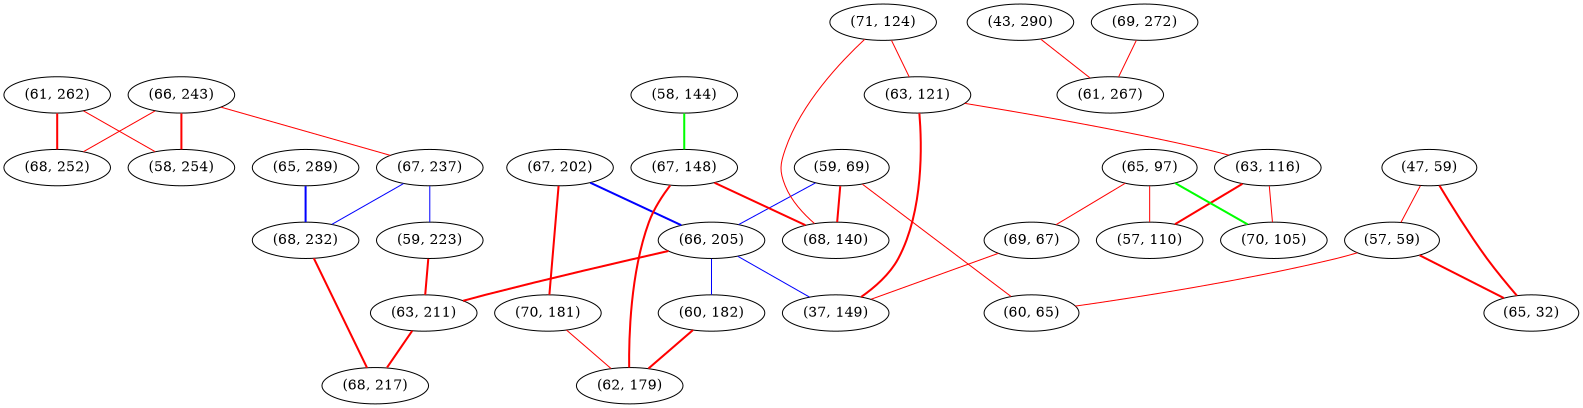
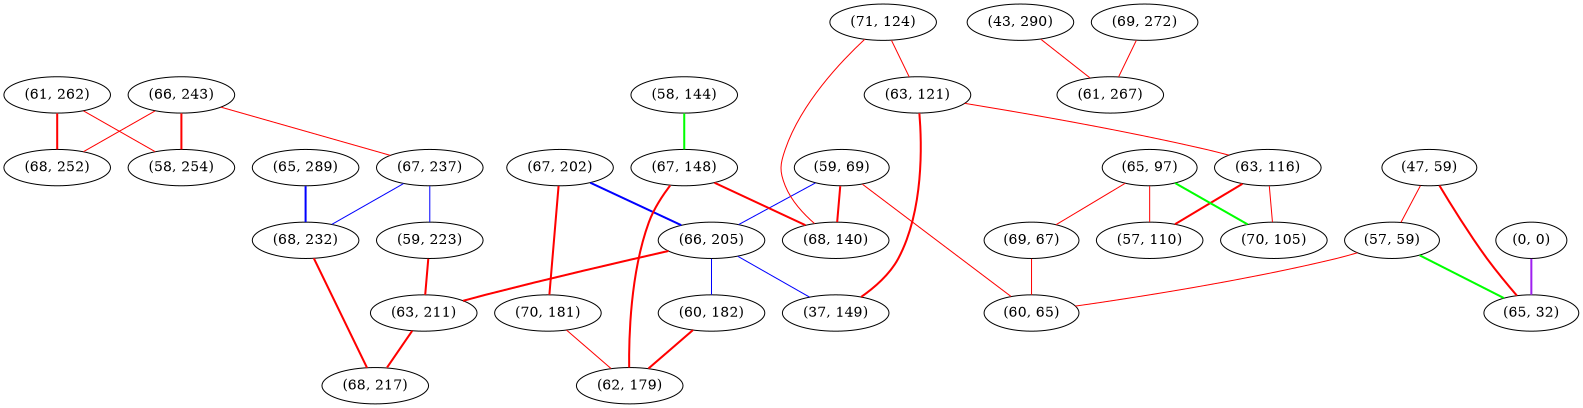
none -> (1531, 240)
(935, 276) -> (1032, 277)
(1462, 277) -> (1462, 277)
